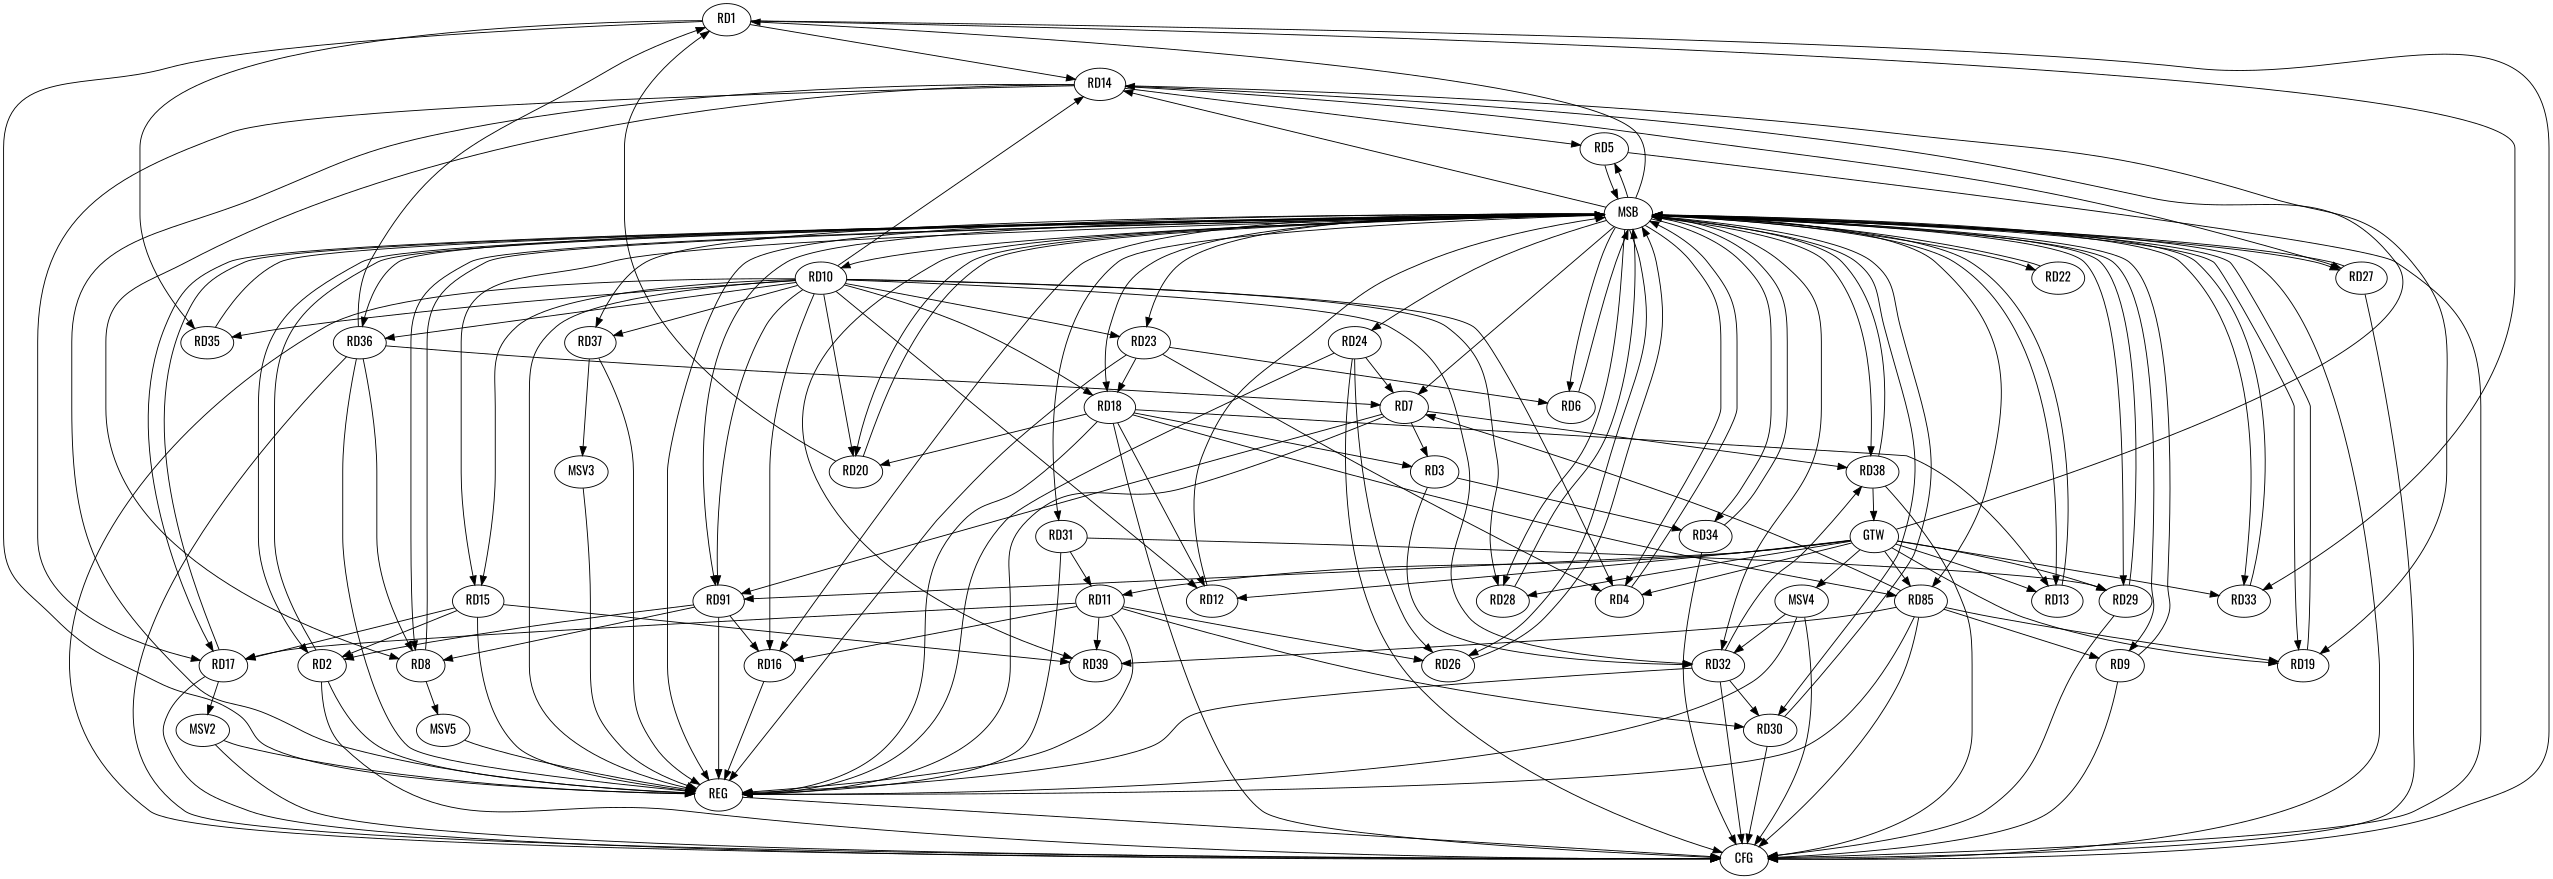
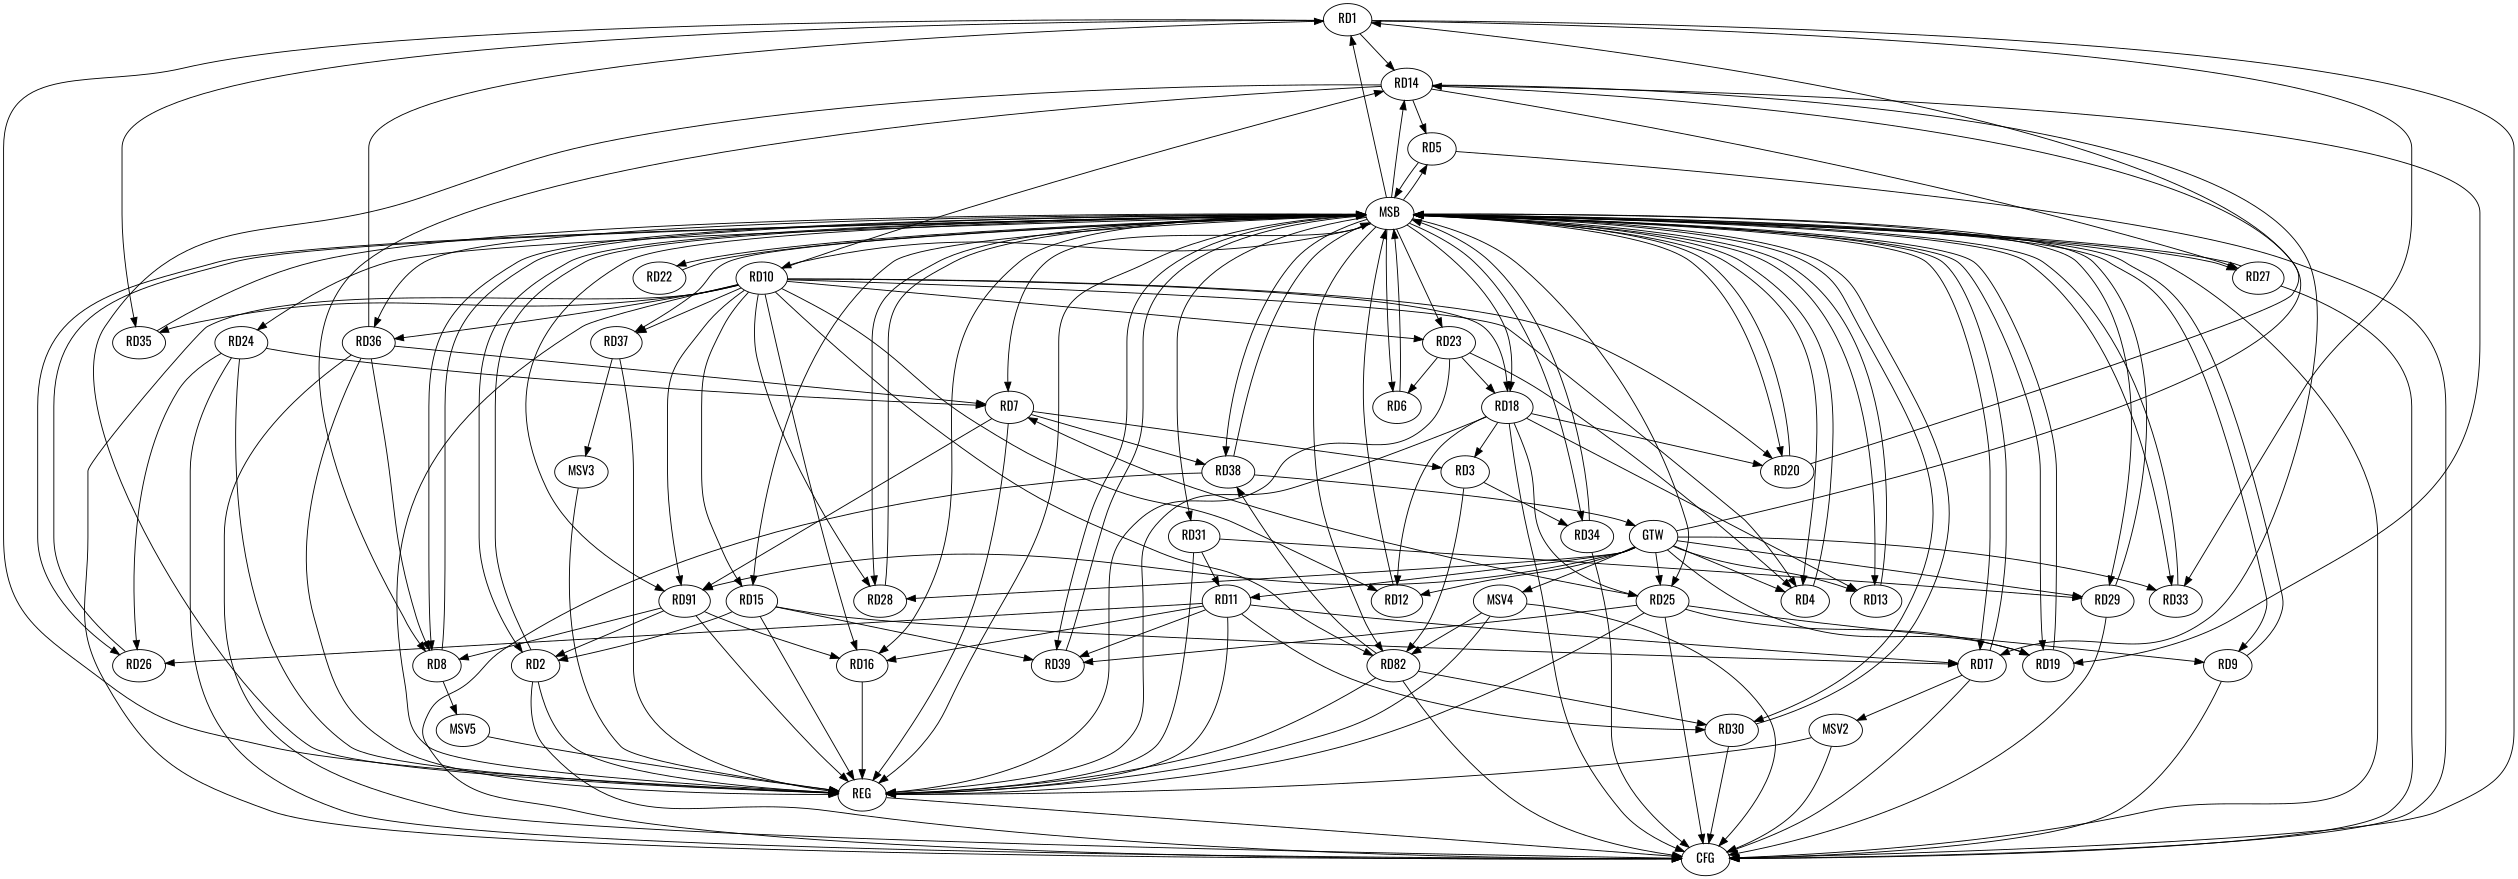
none -> (1143, 368)
(1921, 601) -> (1663, 601)
(1718, 666) -> (1393, 666)
